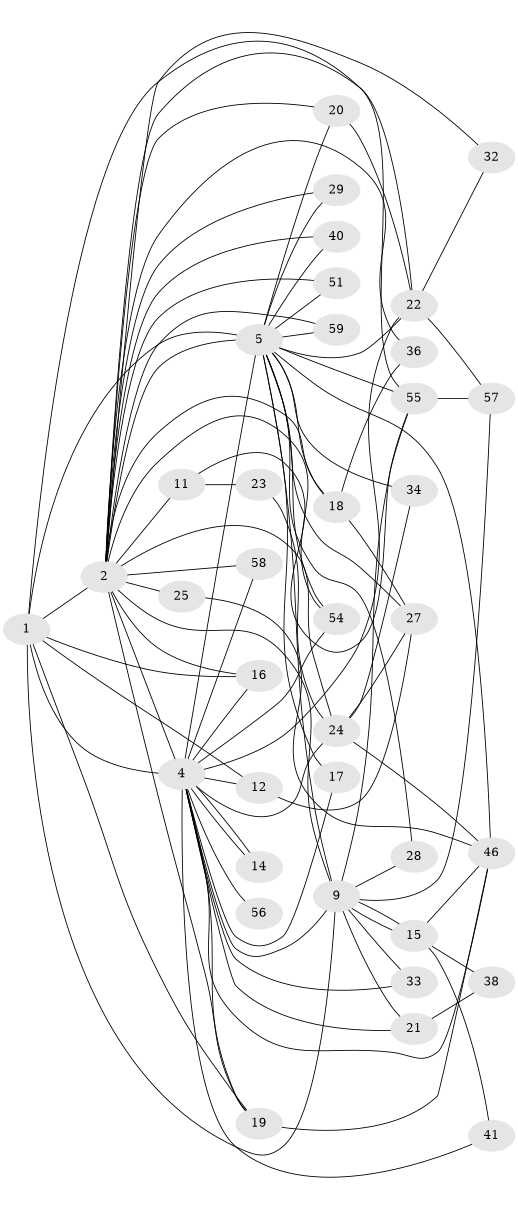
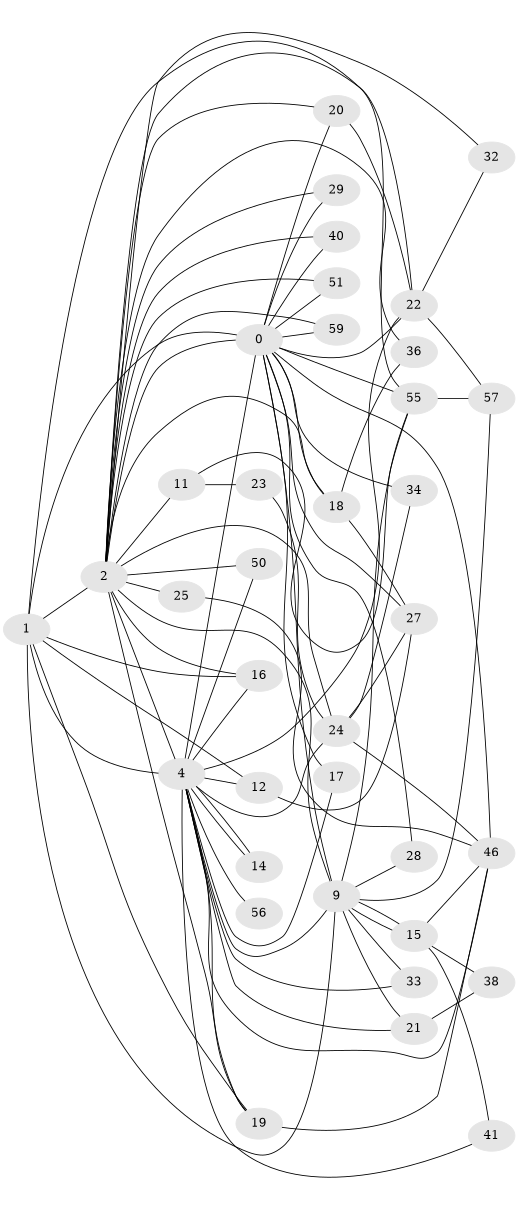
(259, 340) -> (259, 340)
(259, 564) -> (259, 564)
(337, 619) -> none
